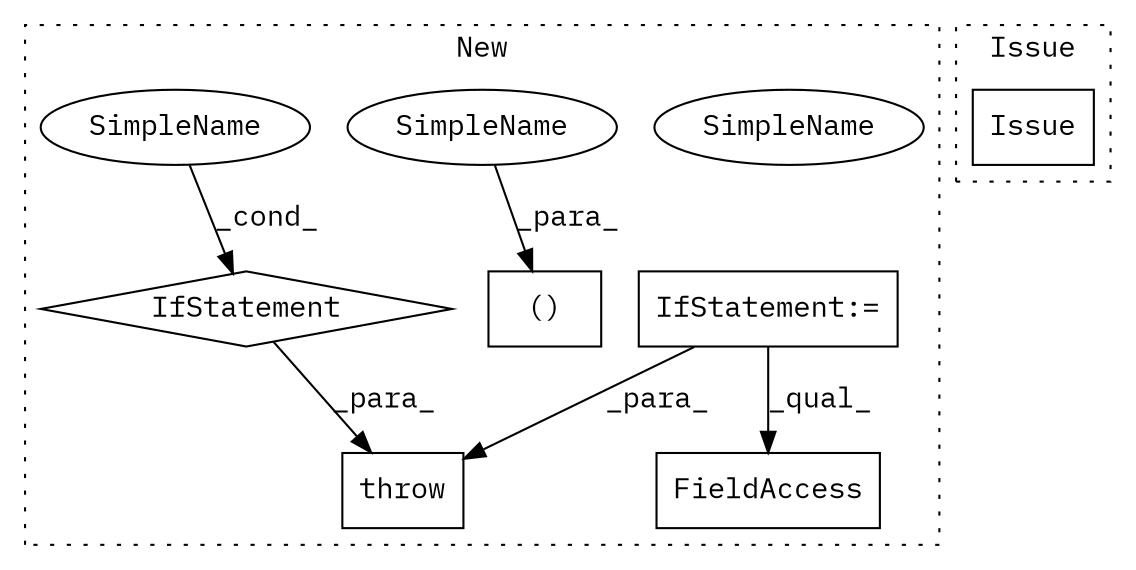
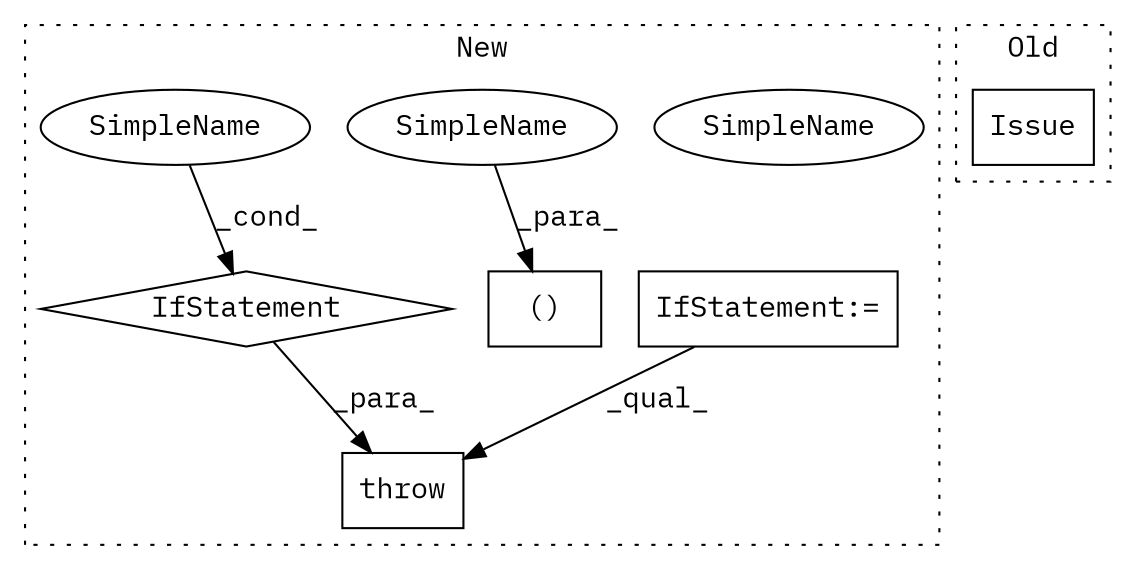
(1033, 49) -> (1033, 49)
(658, 400) -> (658, 400)
(768, 491) -> none
